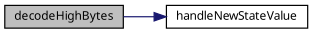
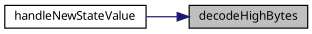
(139, 17) -> (162, 17)
